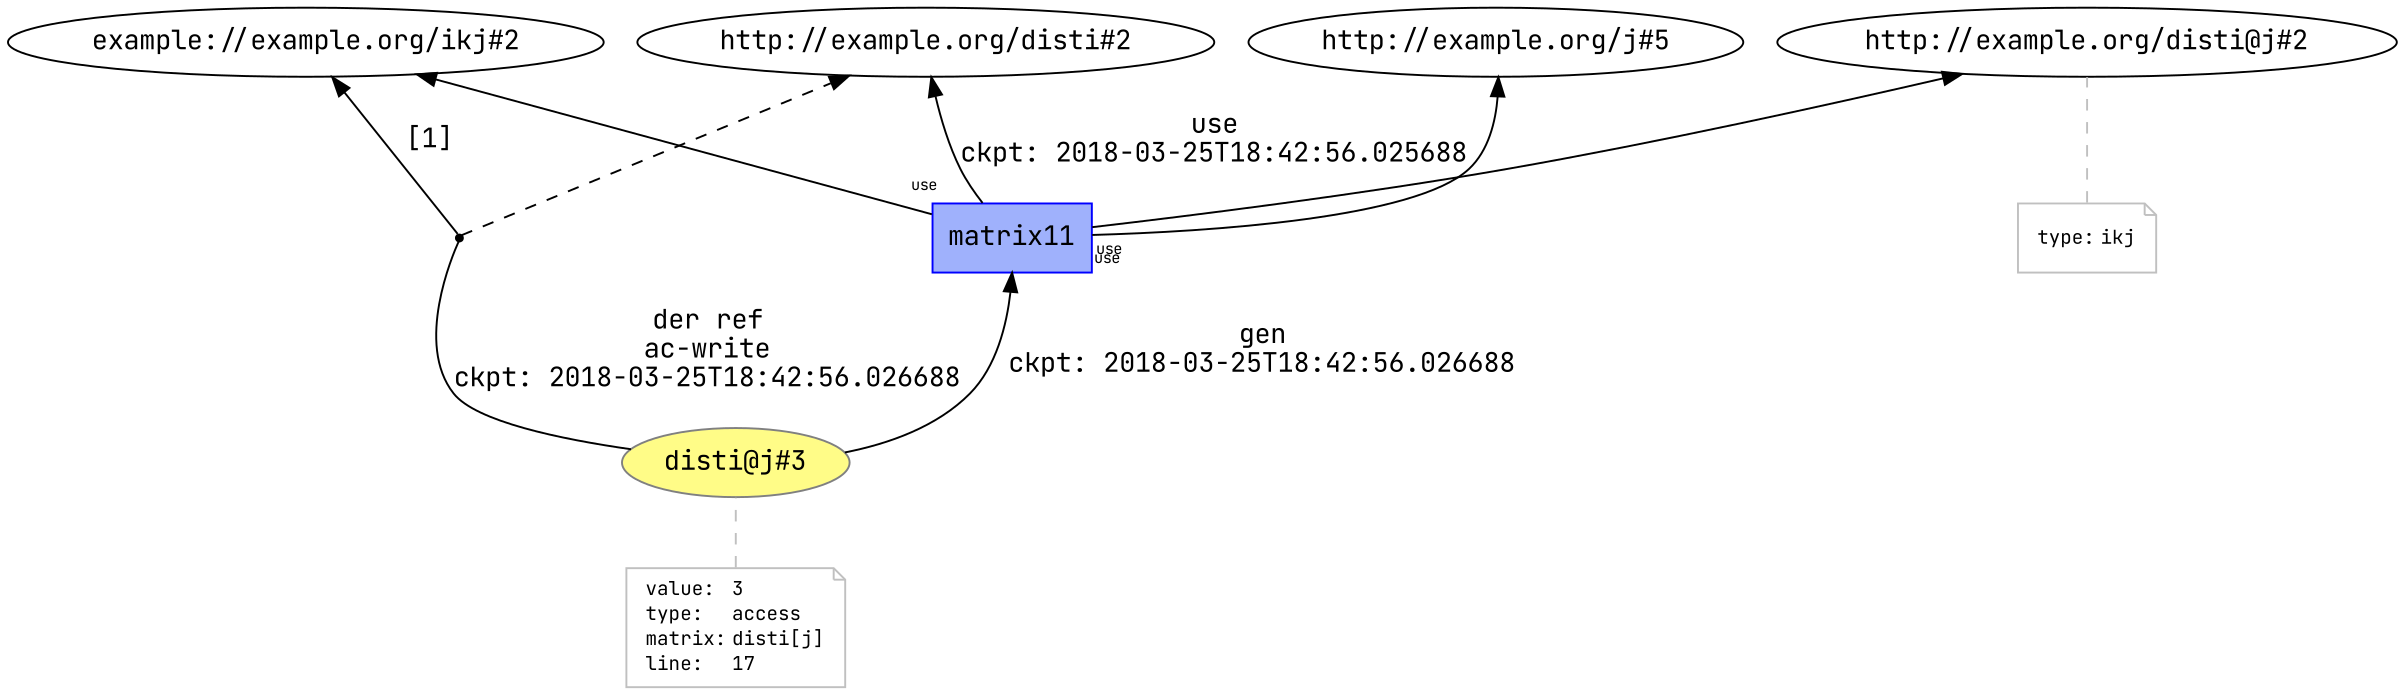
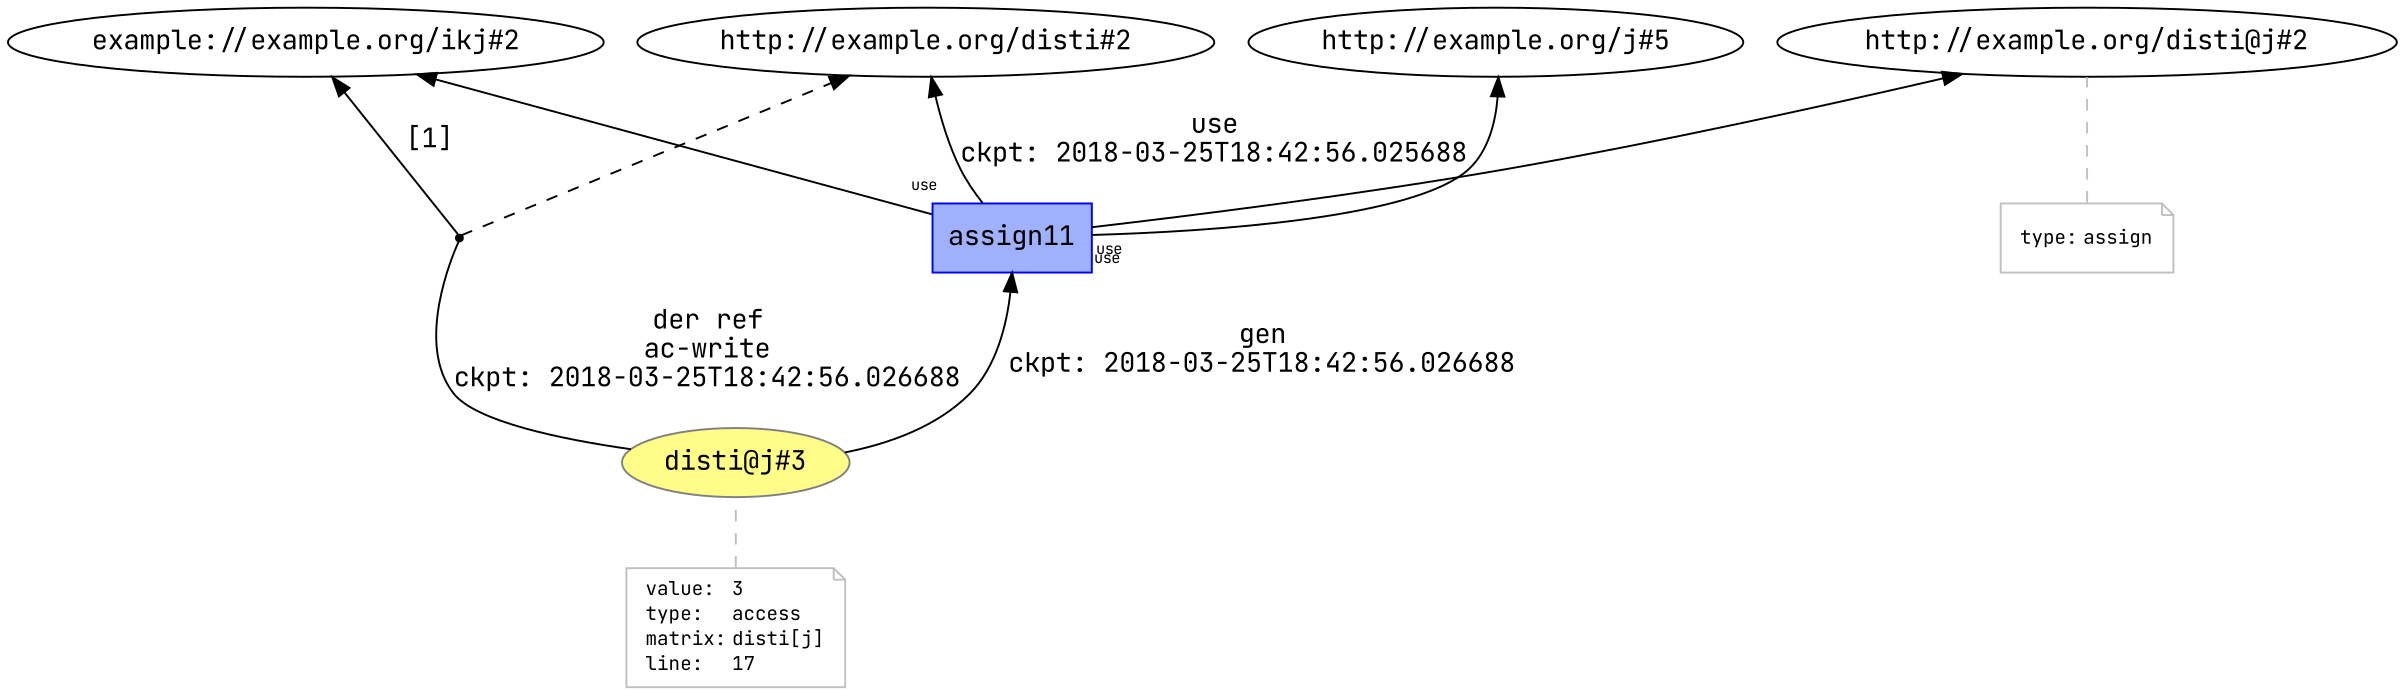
(1012, 238) -> (1012, 238)
(2119, 238) -> (2119, 238)
